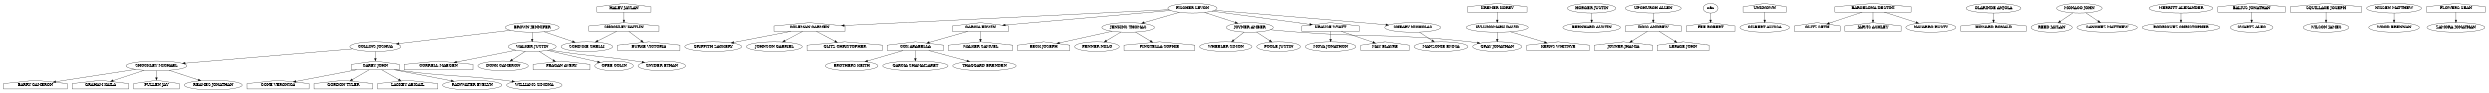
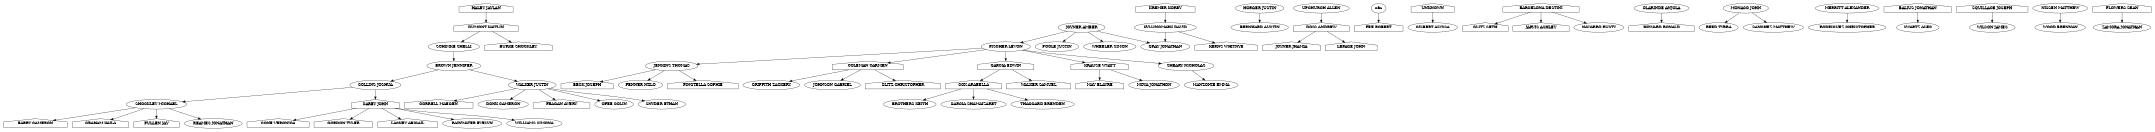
(1220, 17) -> (1045, 37)
(624, 27) -> (486, 27)
(2052, 27) -> (1719, 27)
(558, 37) -> (454, 55)
(649, 47) -> (518, 47)
